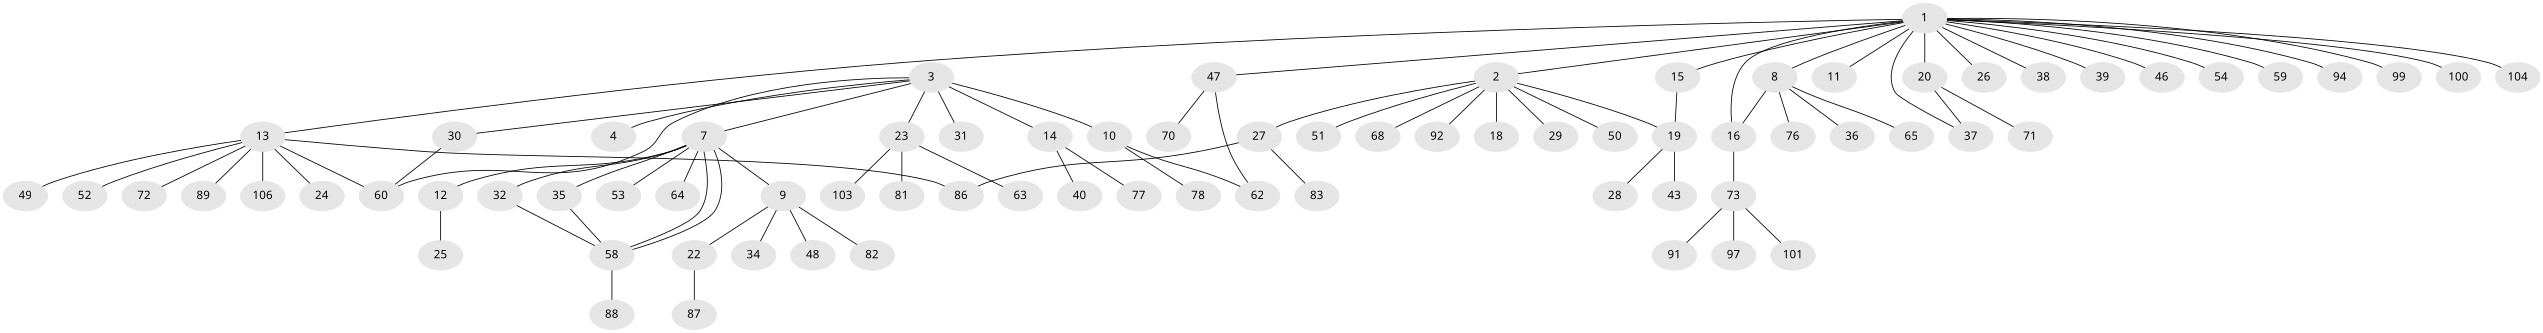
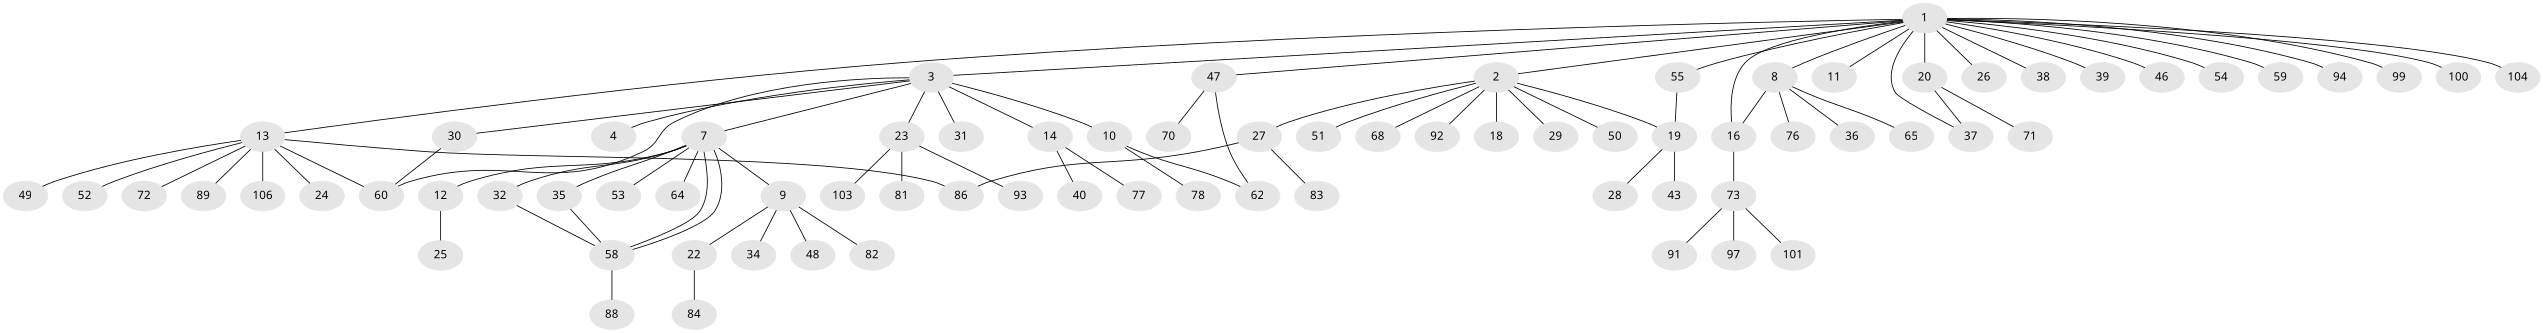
none -> (1428, 48)
(1678, 77) -> (1678, 77)
(1020, 196) -> (1020, 196)
(694, 315) -> (694, 315)
